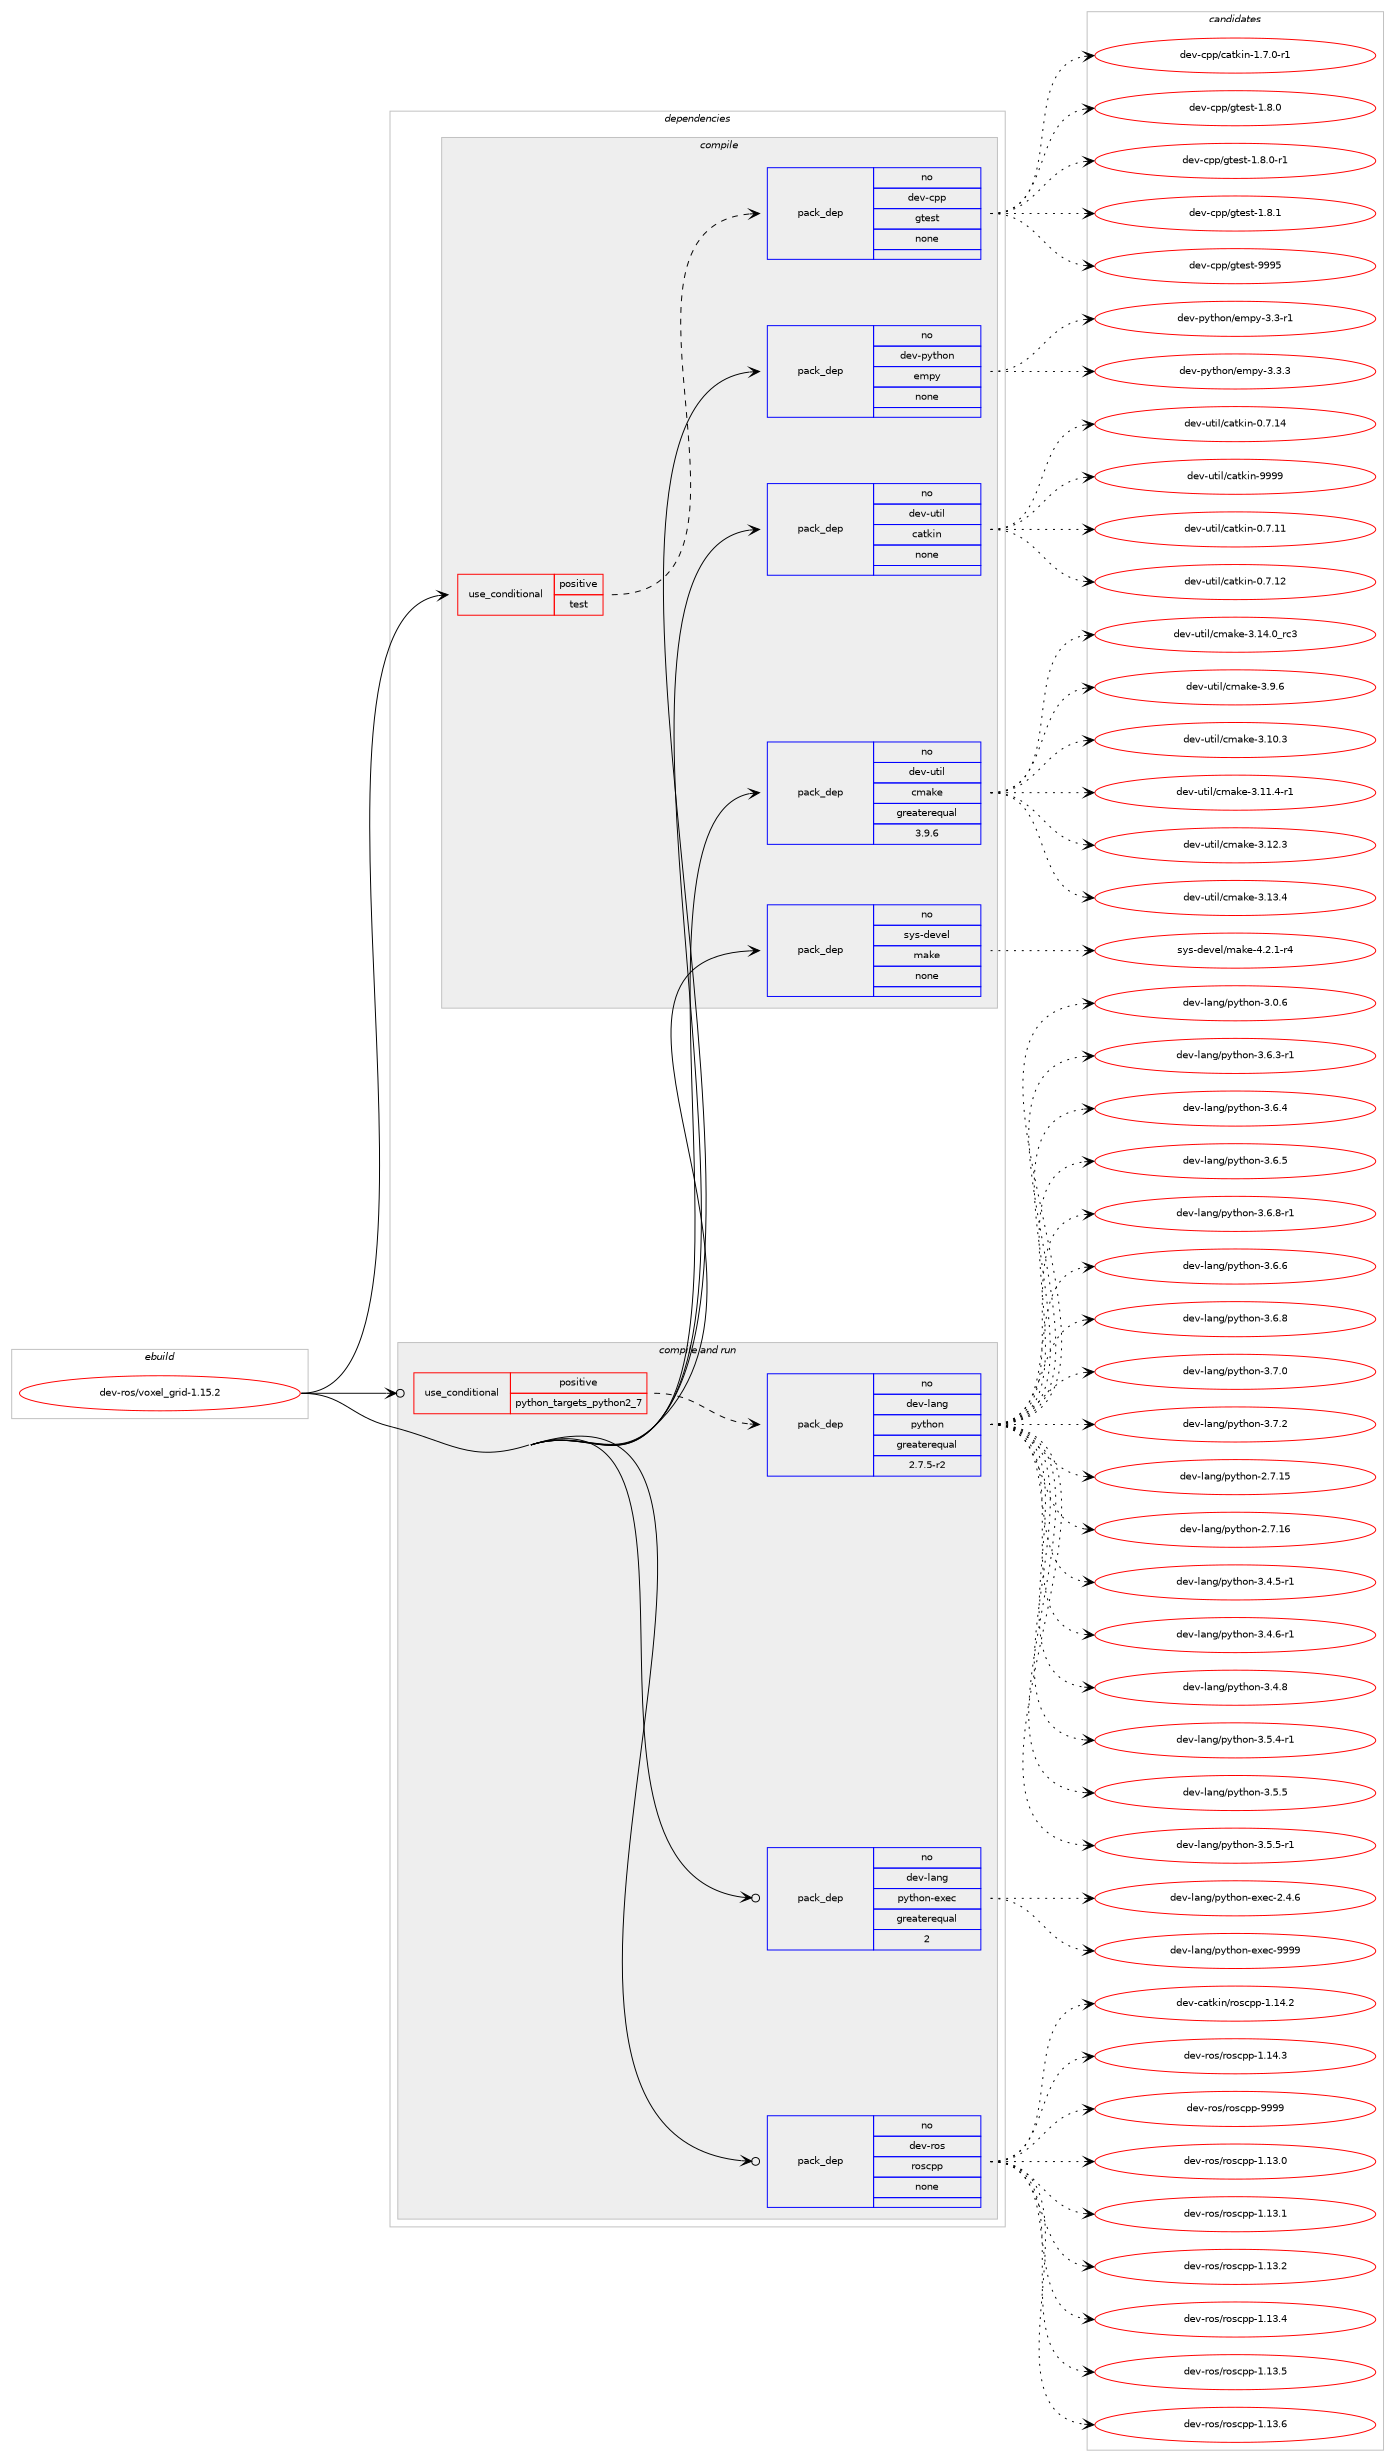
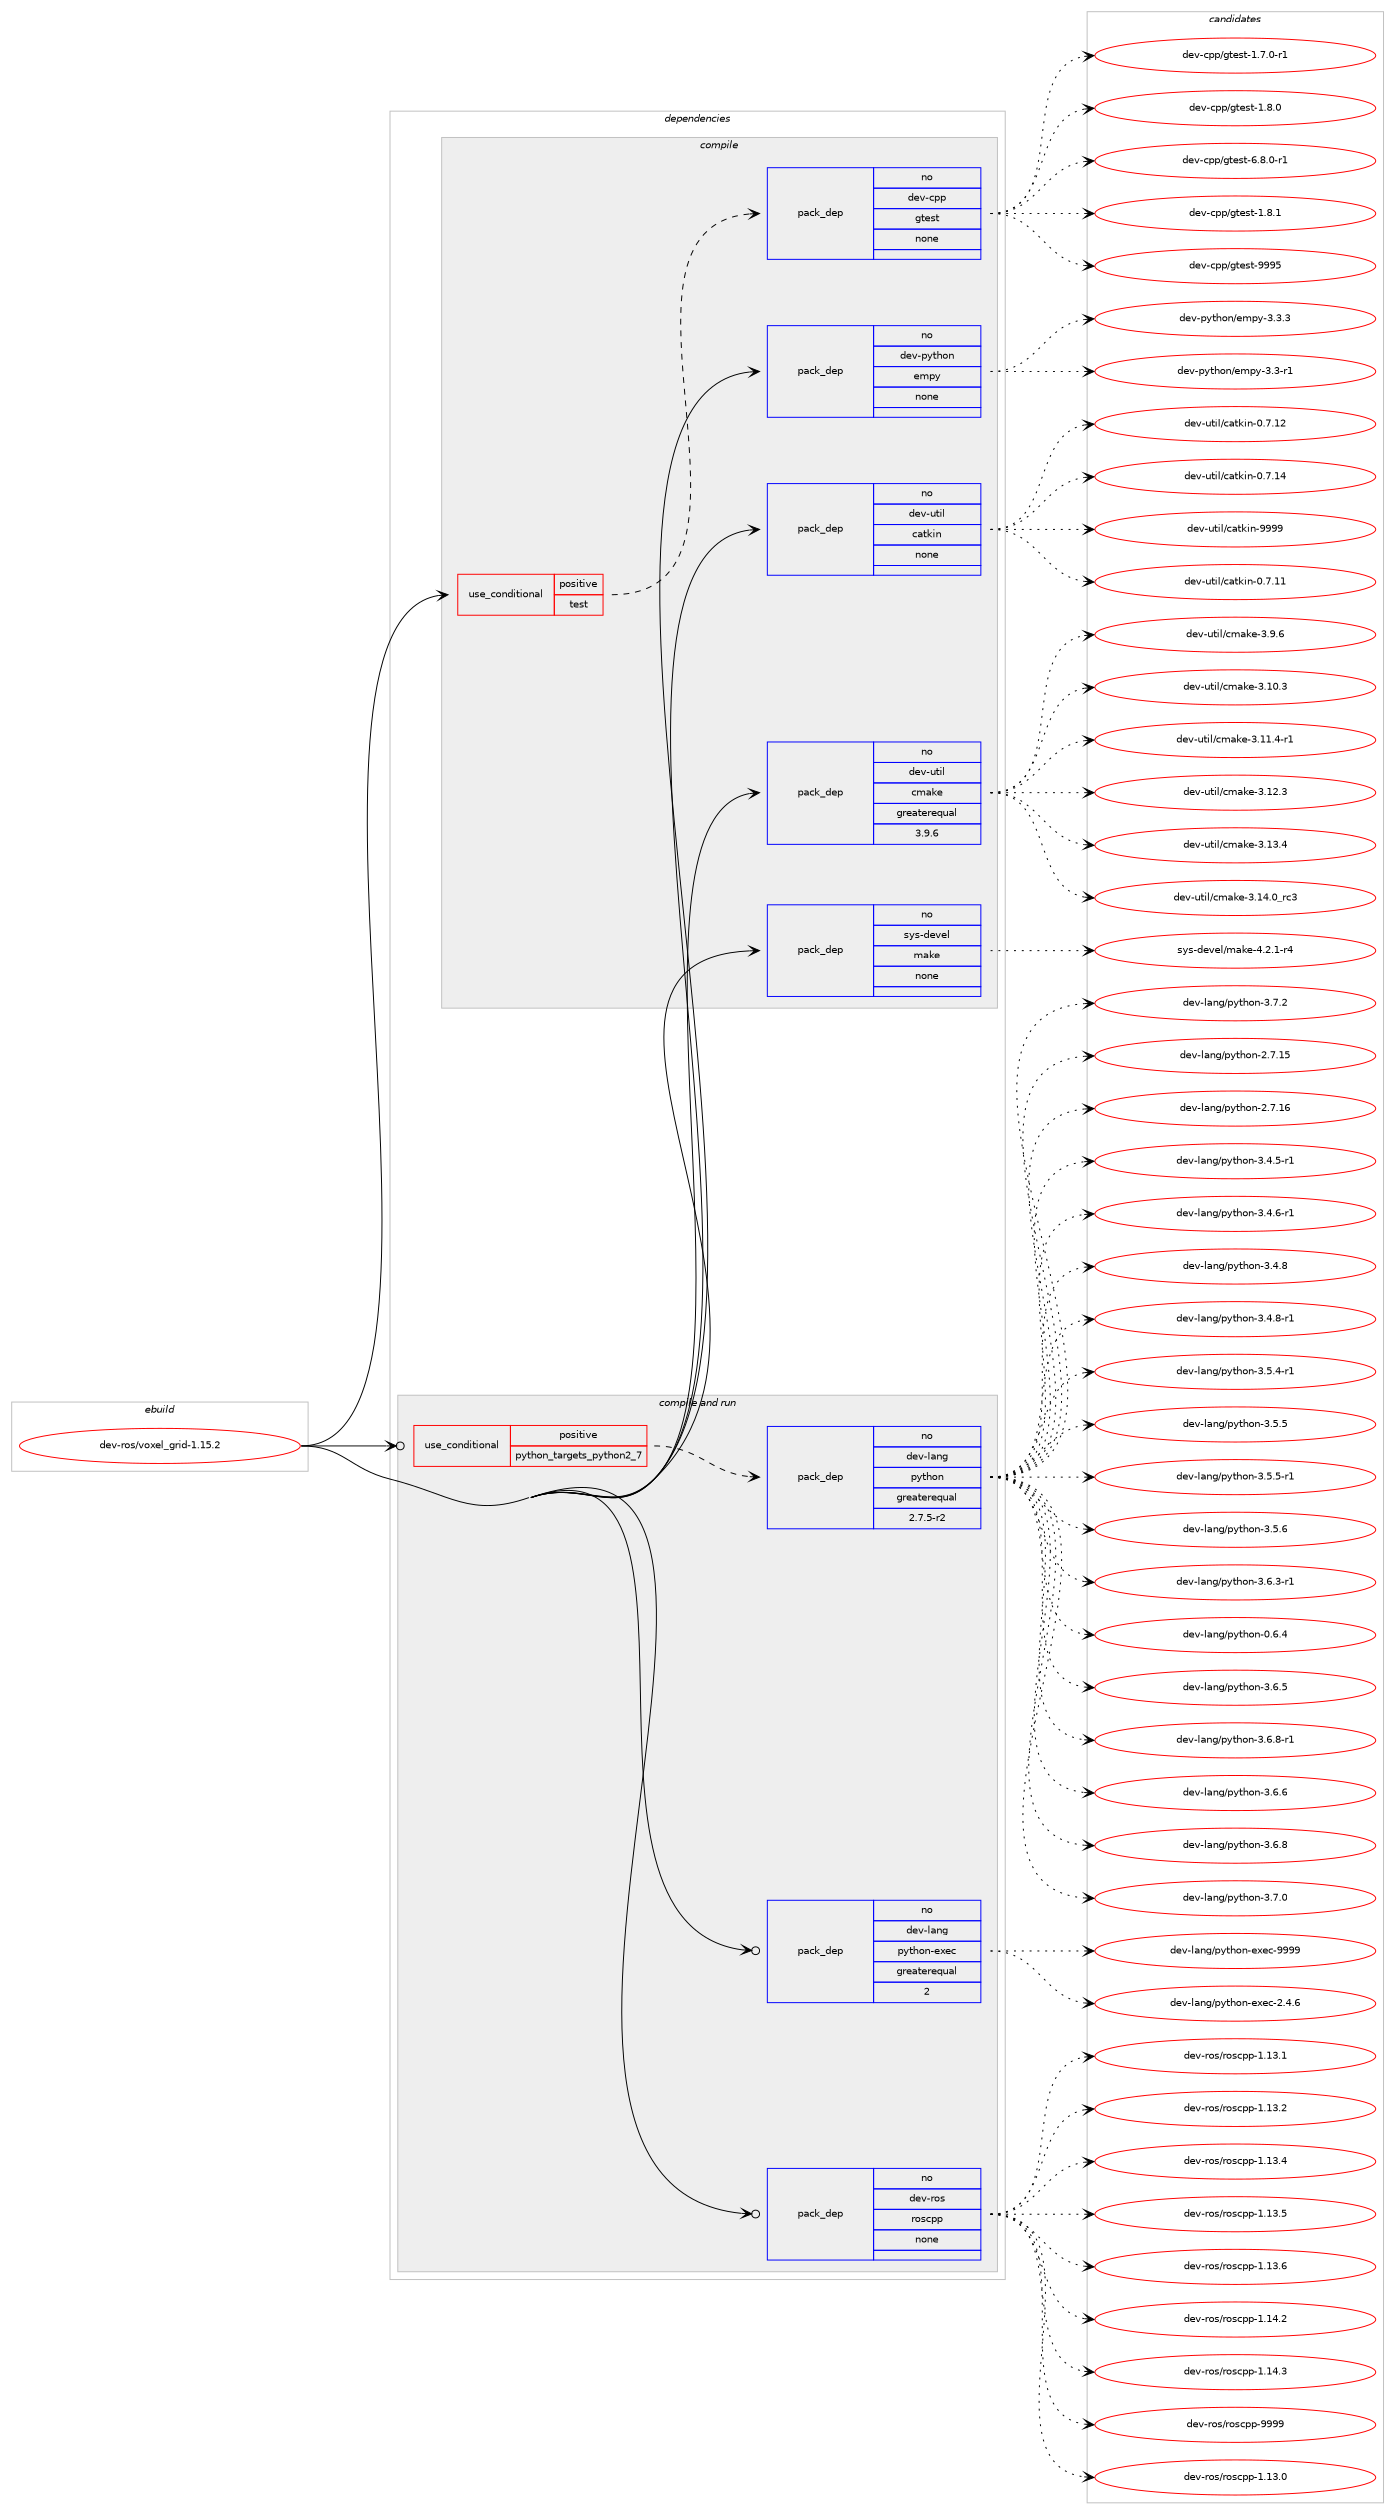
(1235, 56) -> (1235, 56)
(1235, 161) -> (1235, 161)
(1235, 1003) -> (1235, 1530)
(1235, 1109) -> (1235, 1635)
none -> (1235, 1319)
(1235, 2004) -> (1235, 2320)
